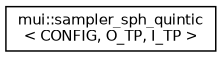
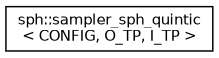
(111, 29) -> (109, 29)
